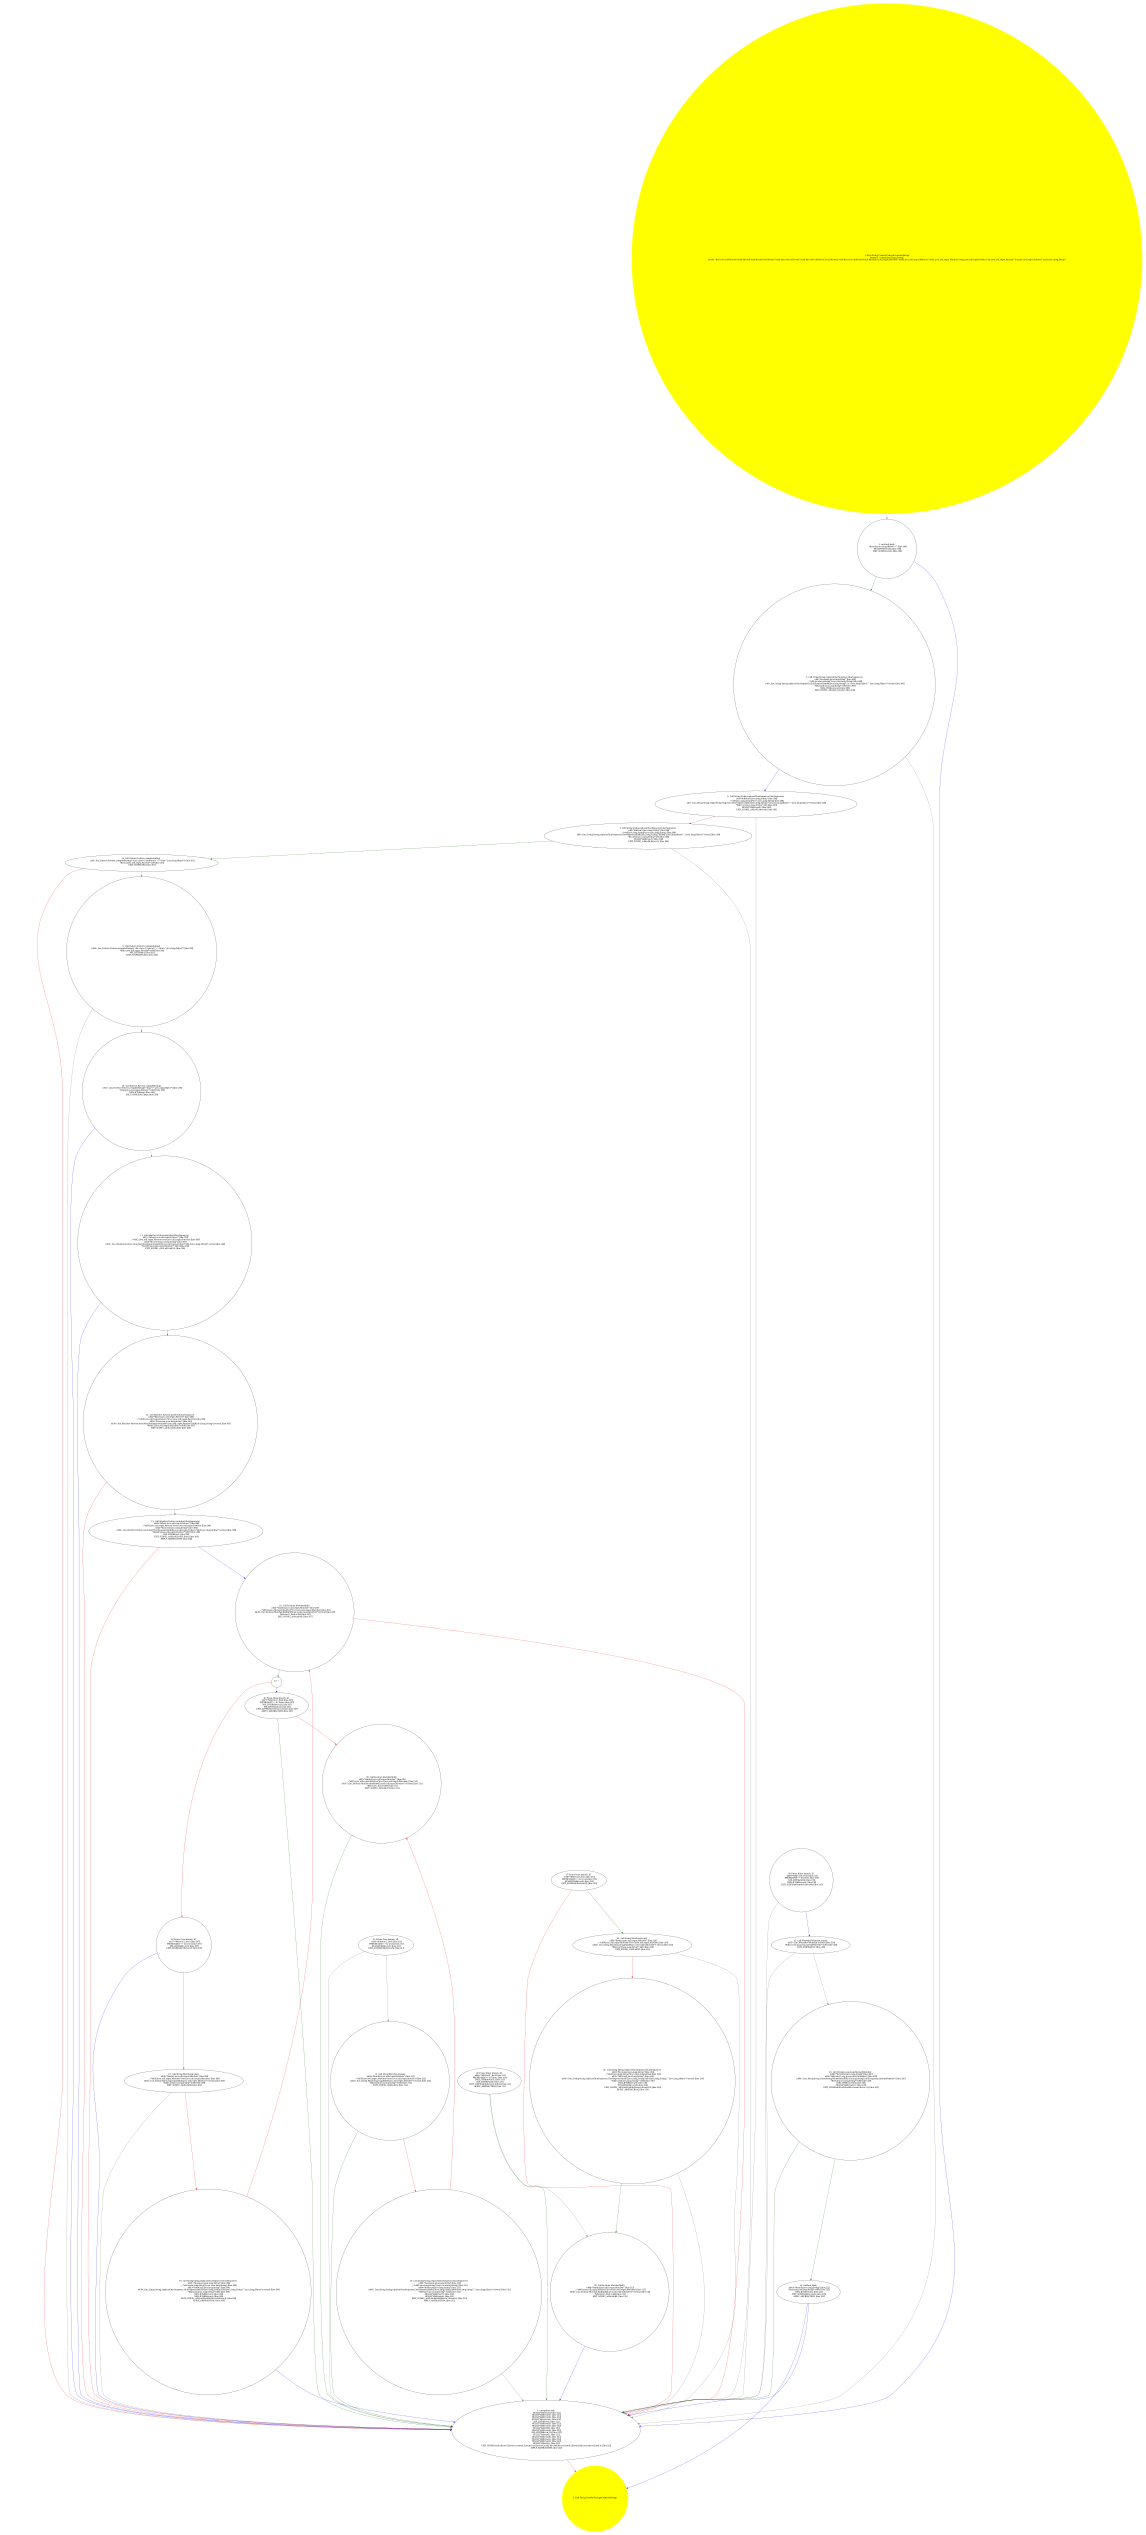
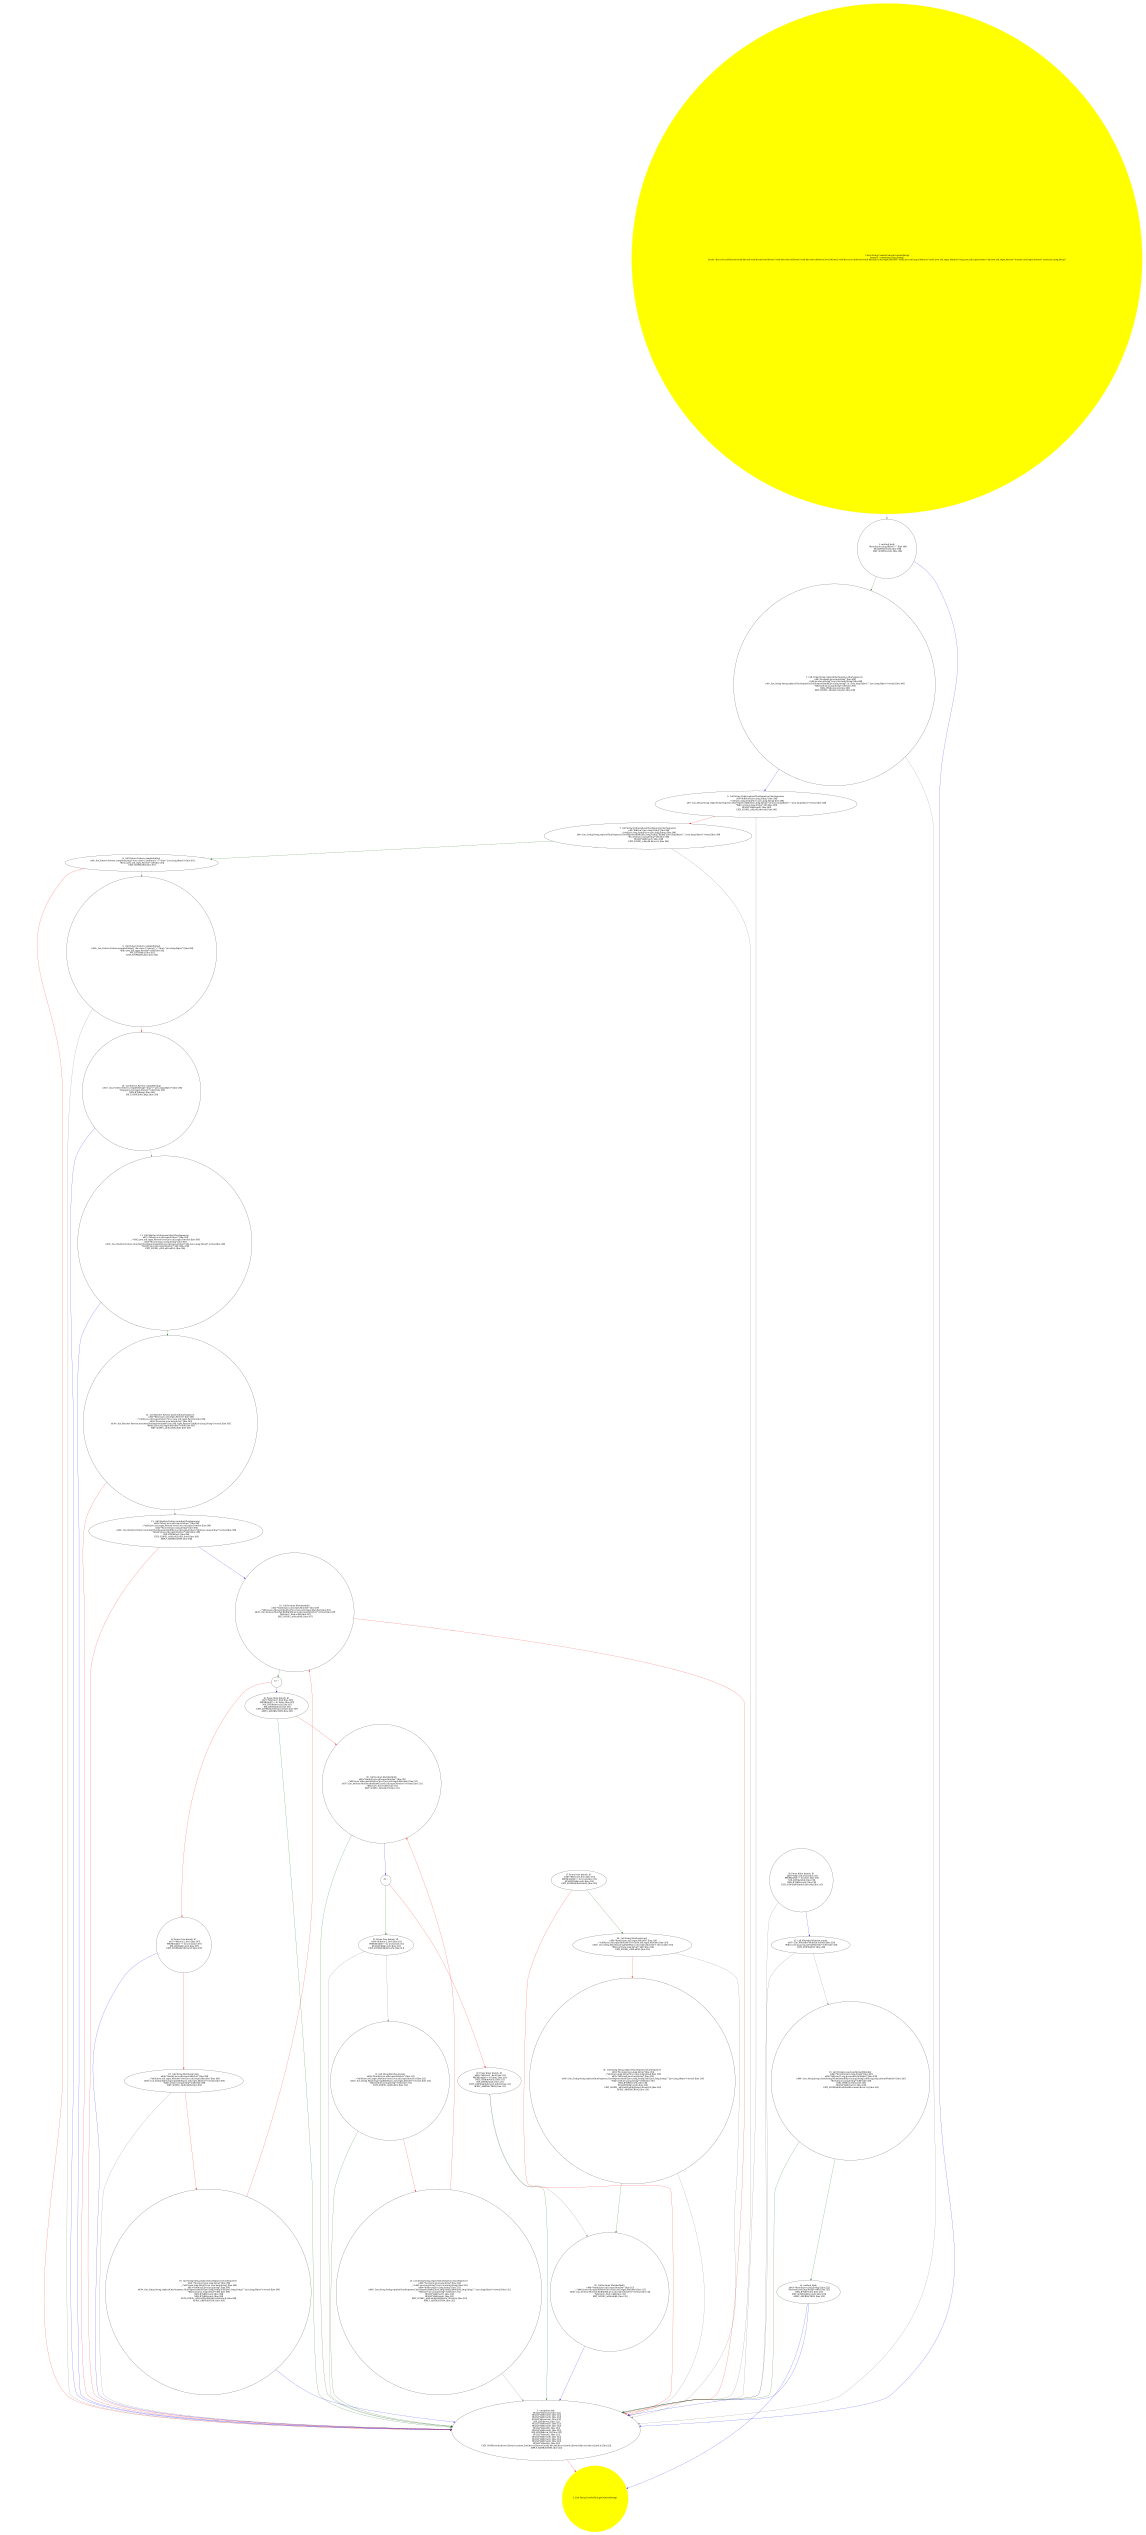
none -> (386, 1880)
